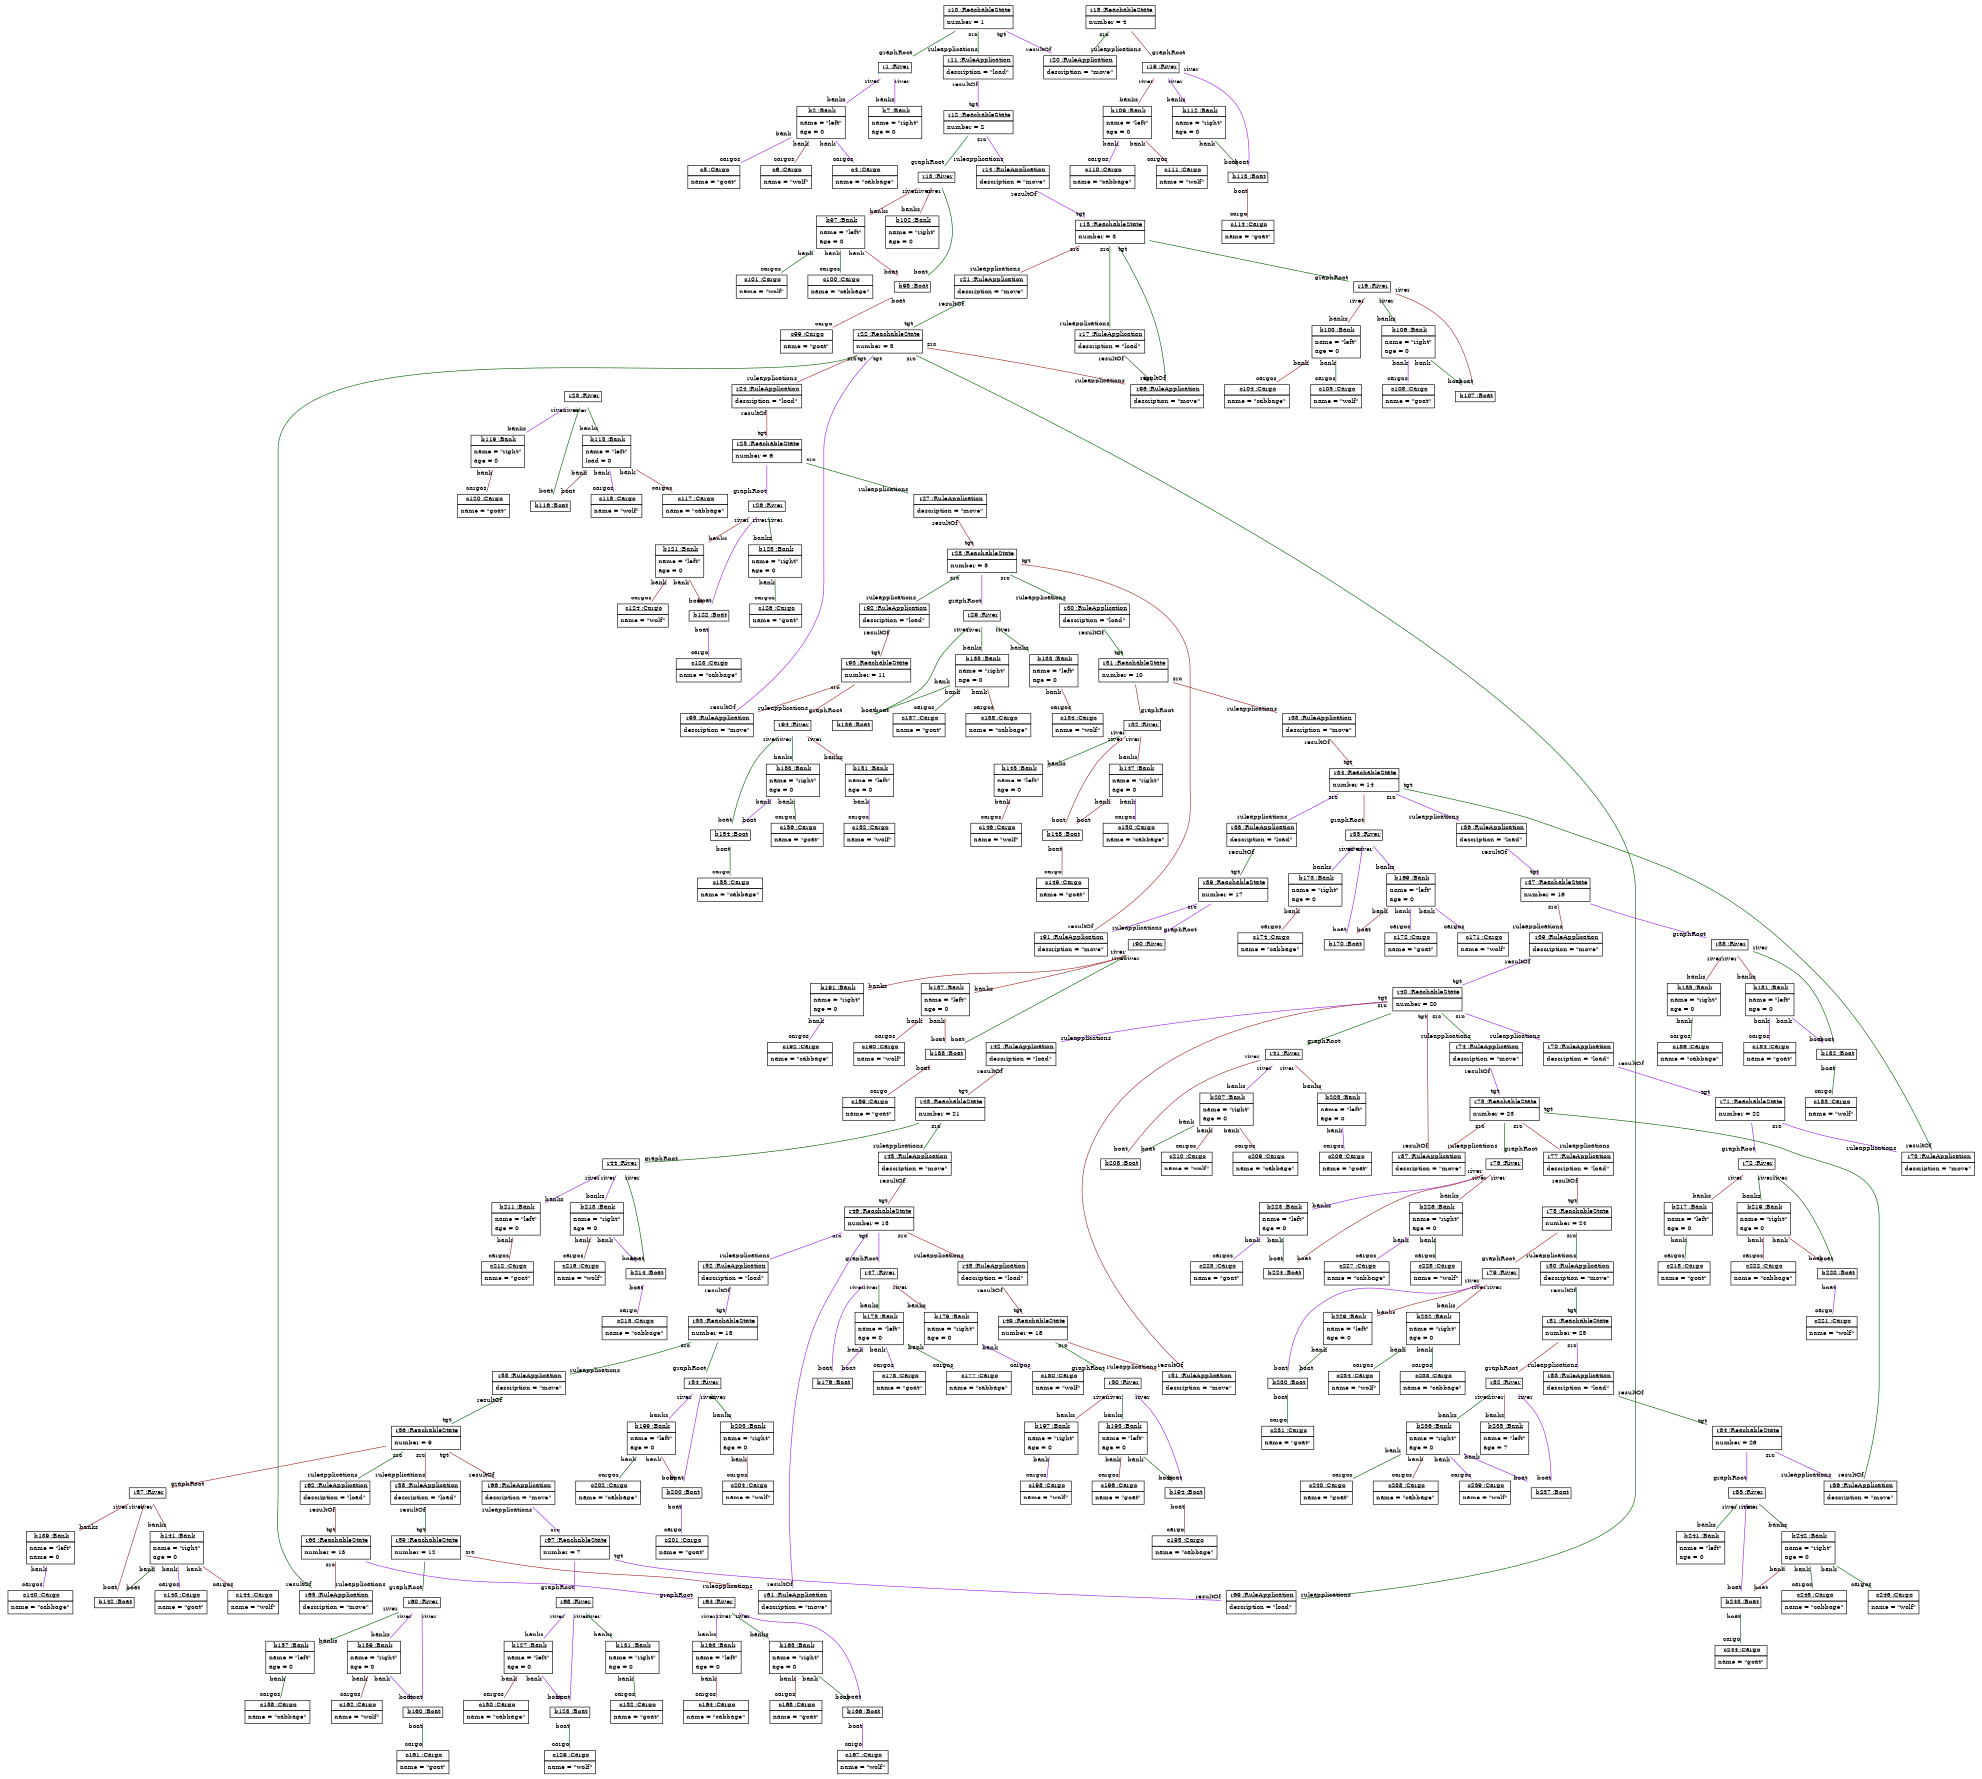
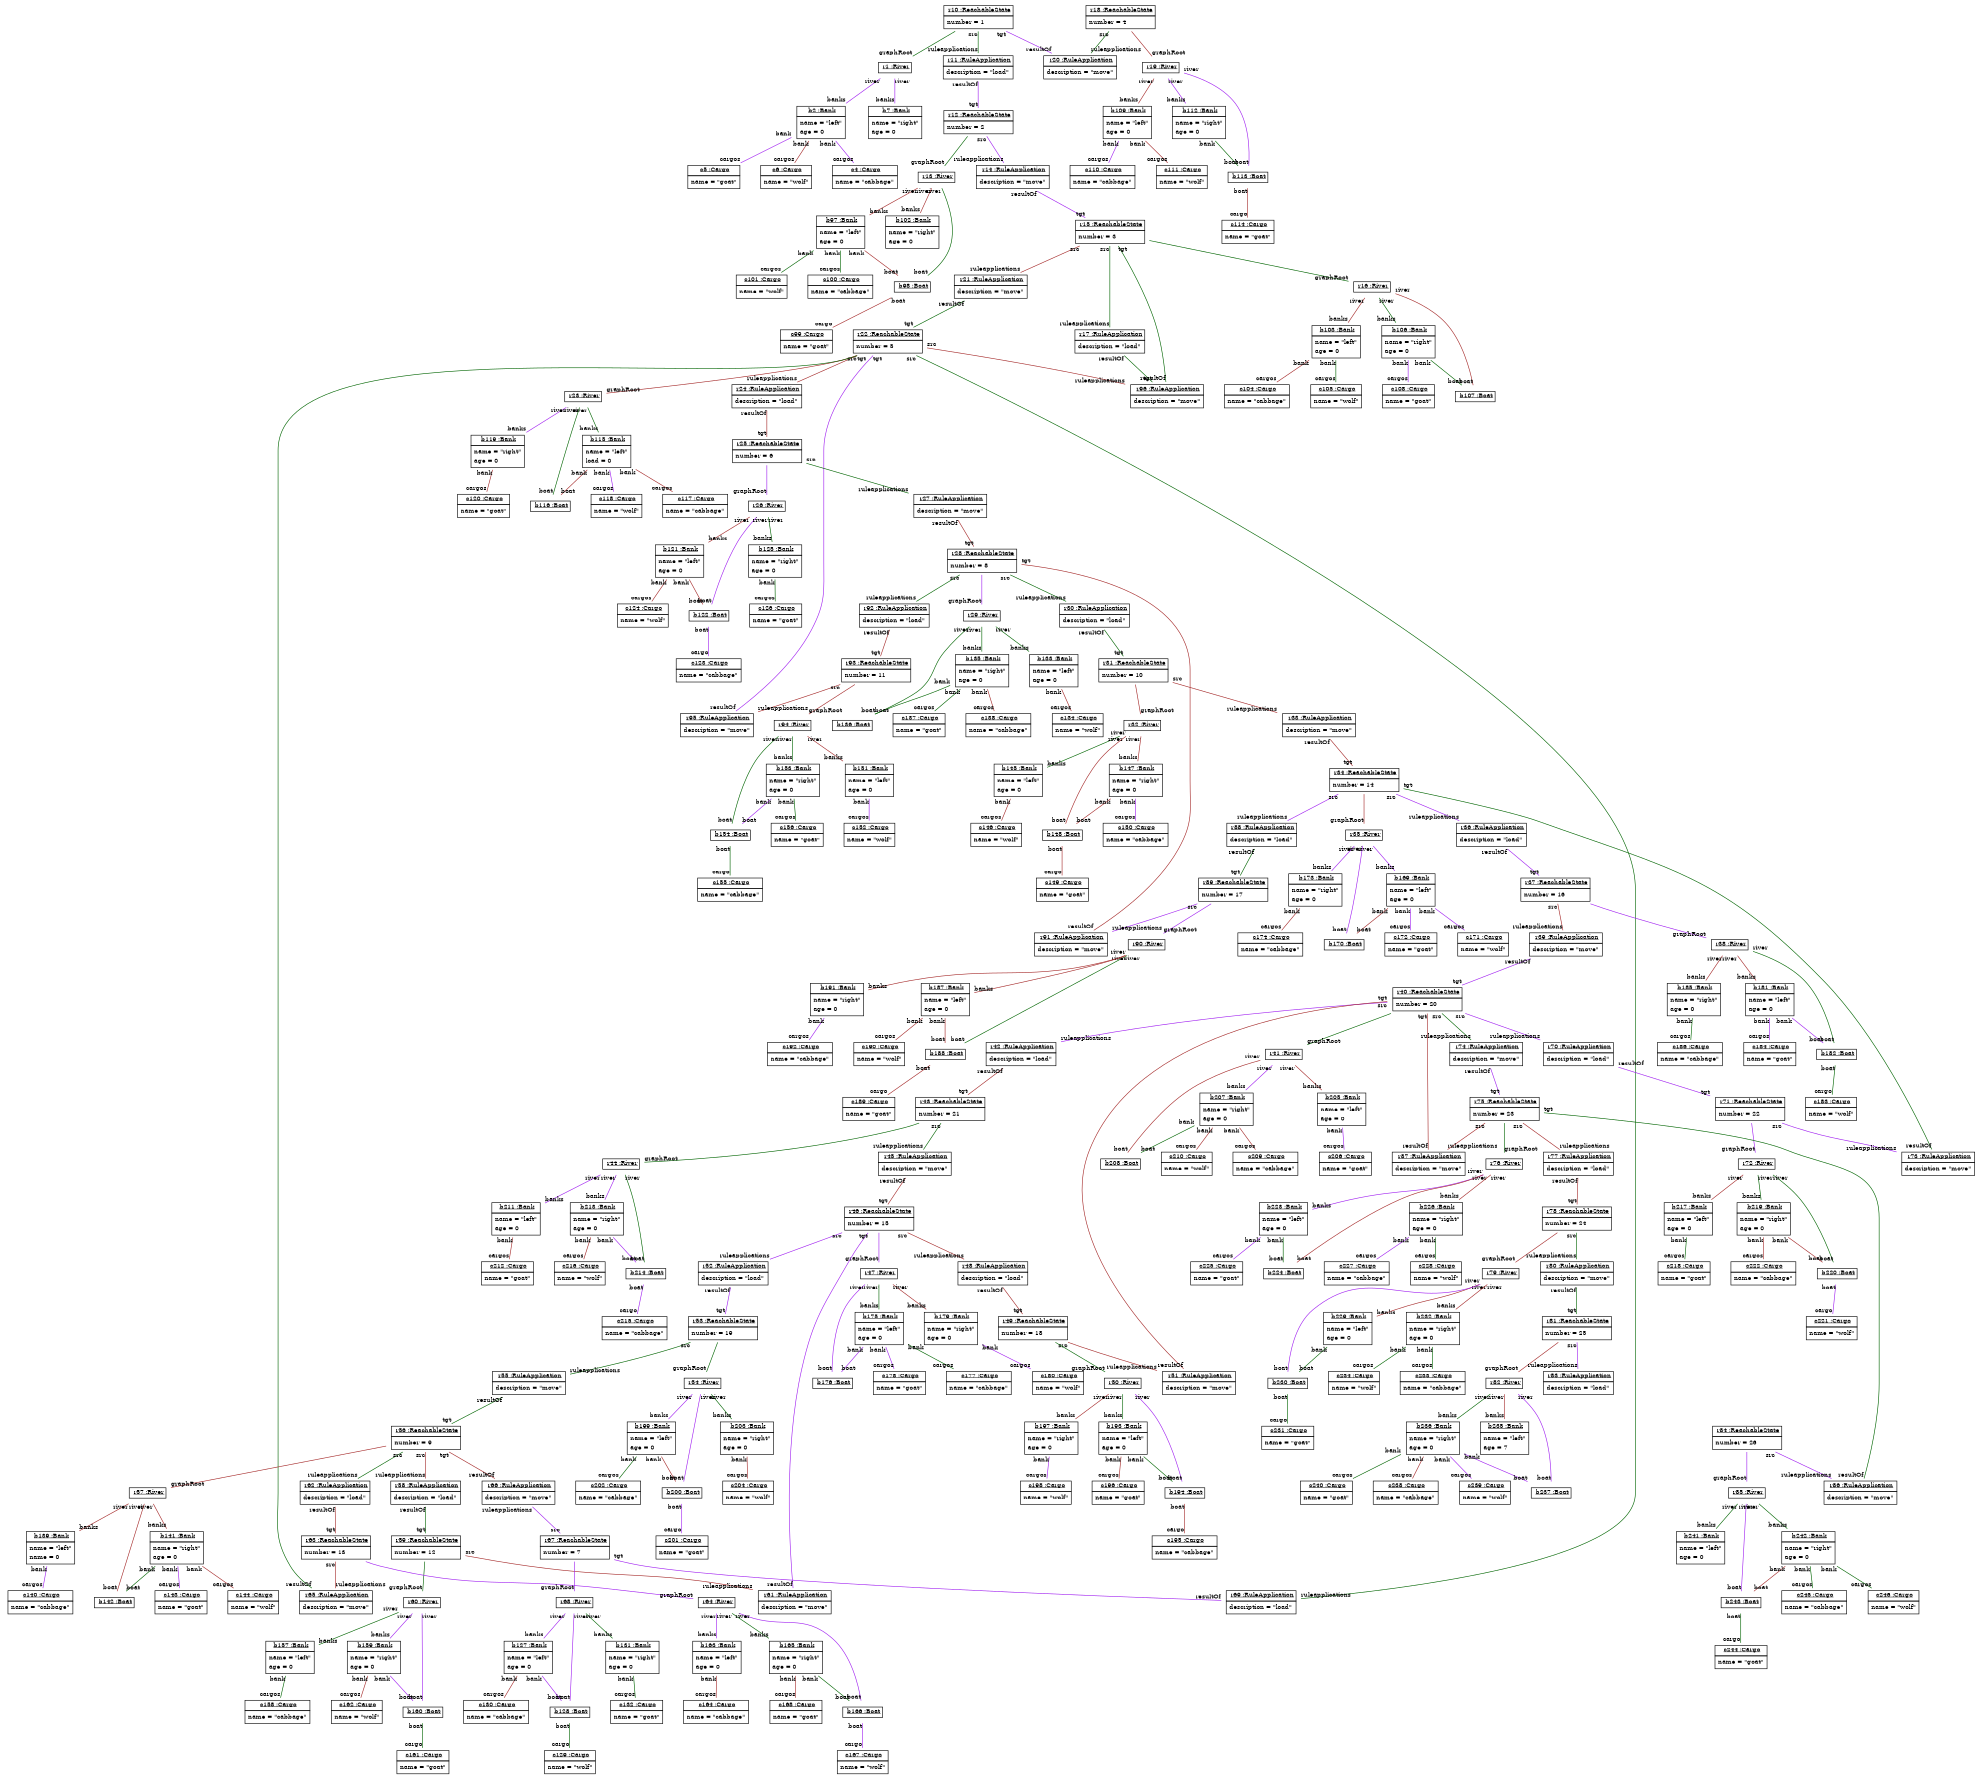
none -> (732, 378)
(712, 1333) -> (712, 1333)
(1663, 1410) -> none
